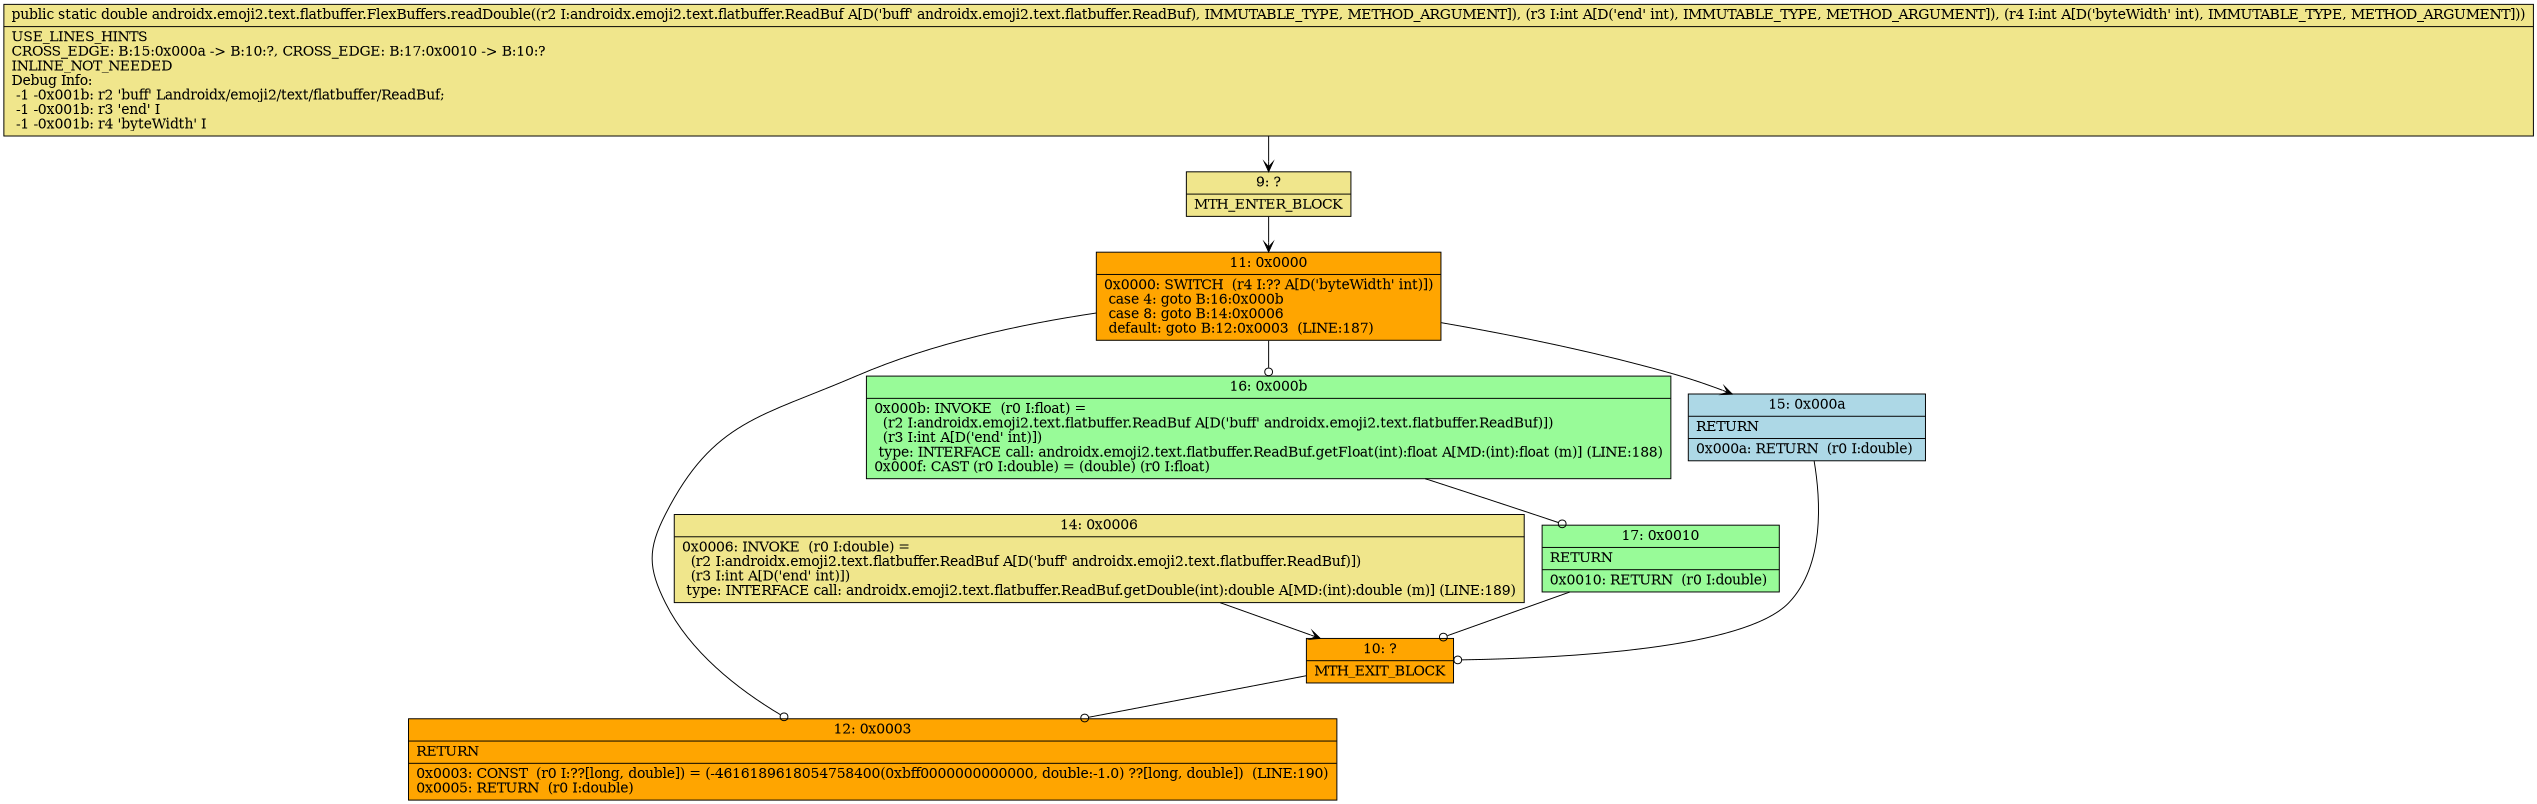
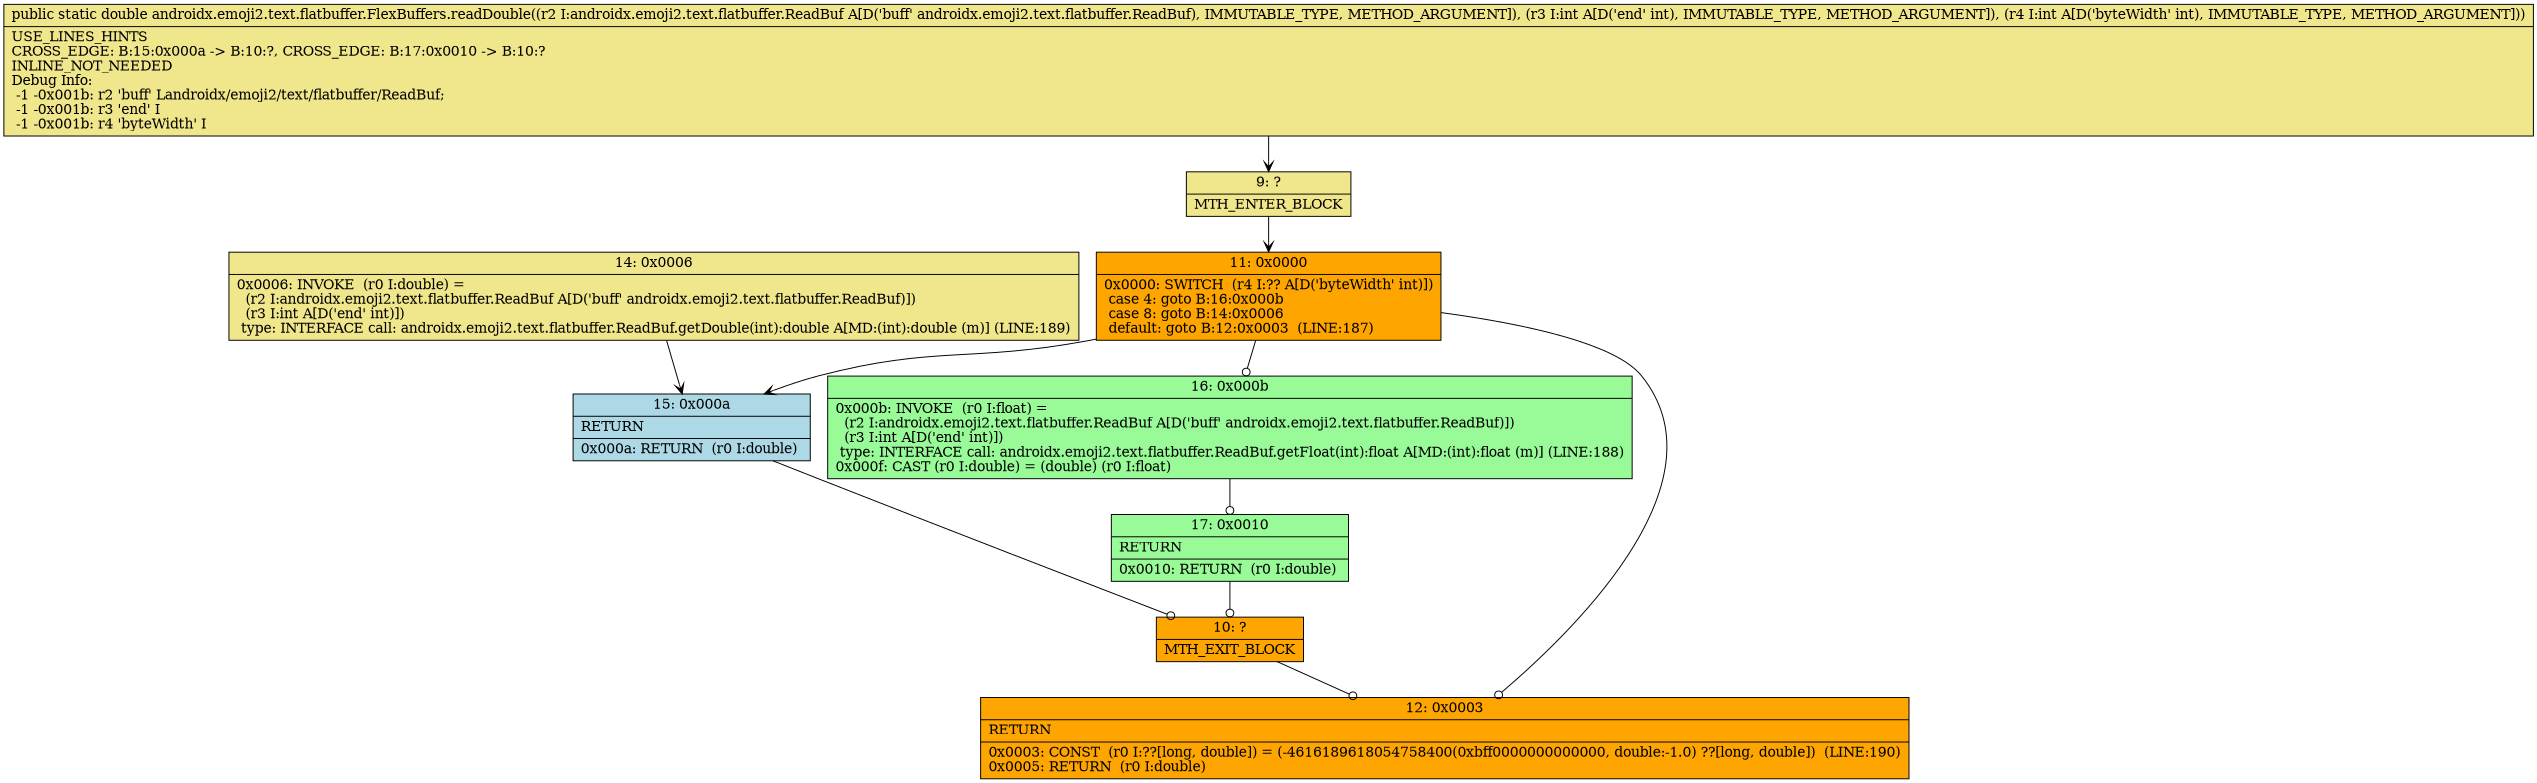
(1266, 619) -> (673, 363)
